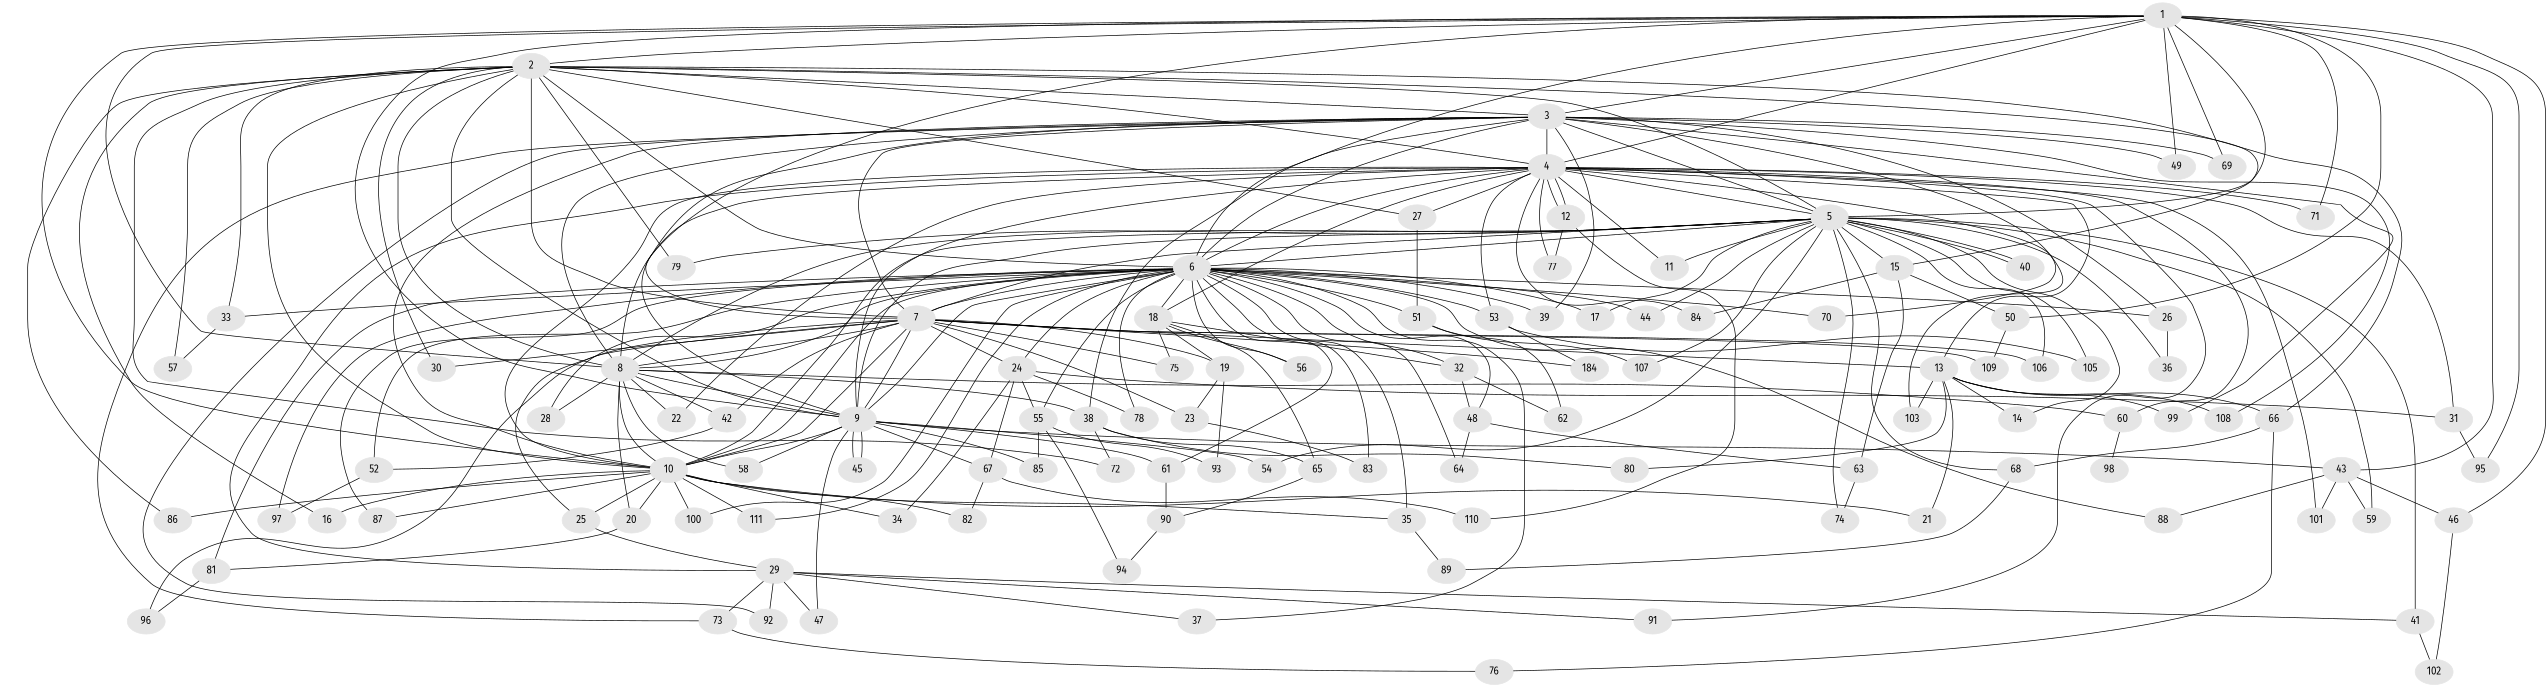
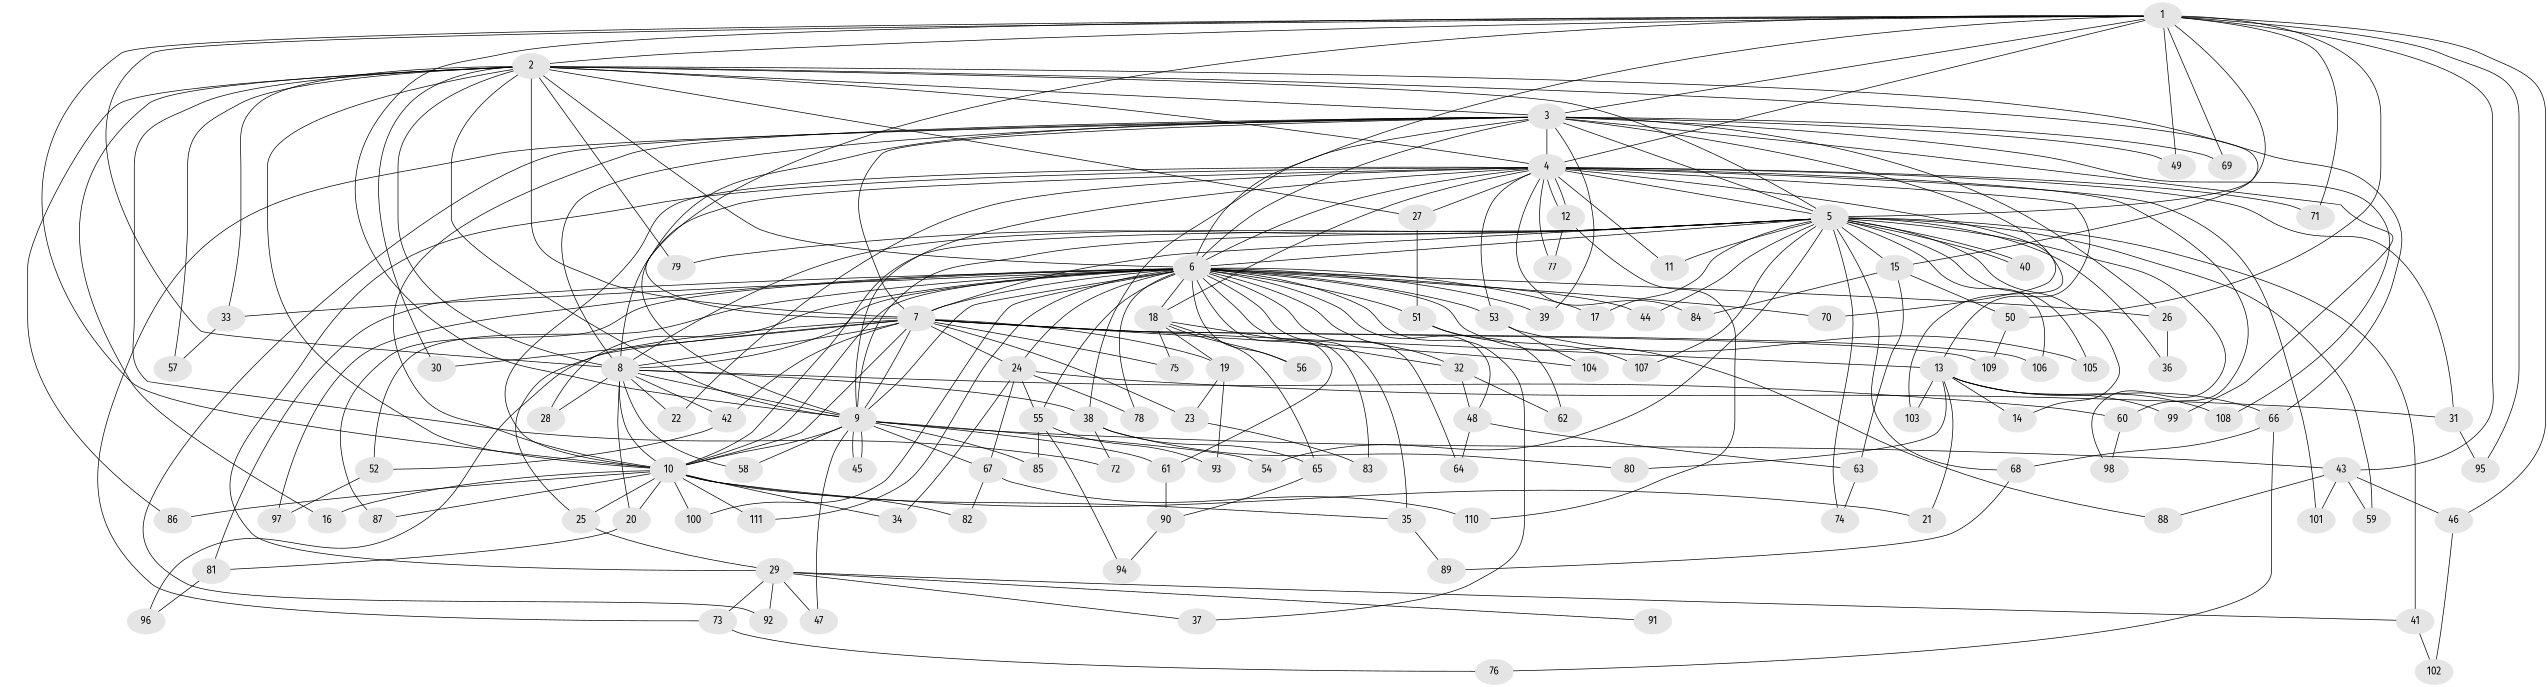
none -> (2158, 279)
(2204, 335) -> none
(1590, 369) -> (1590, 369)
